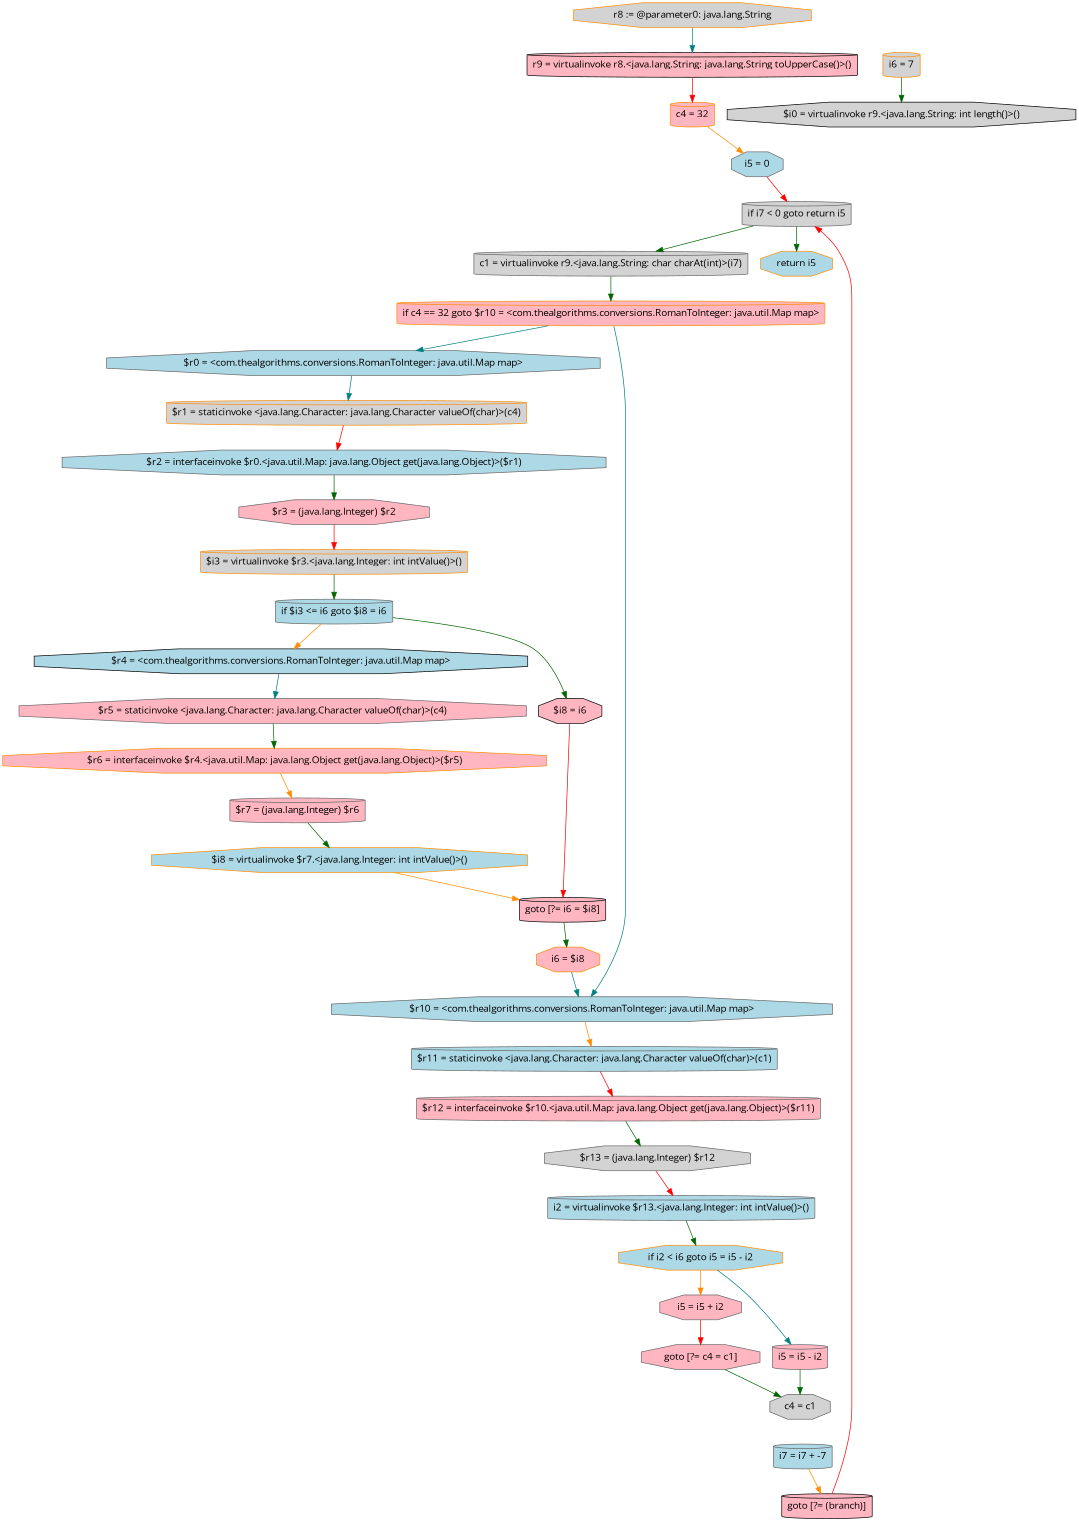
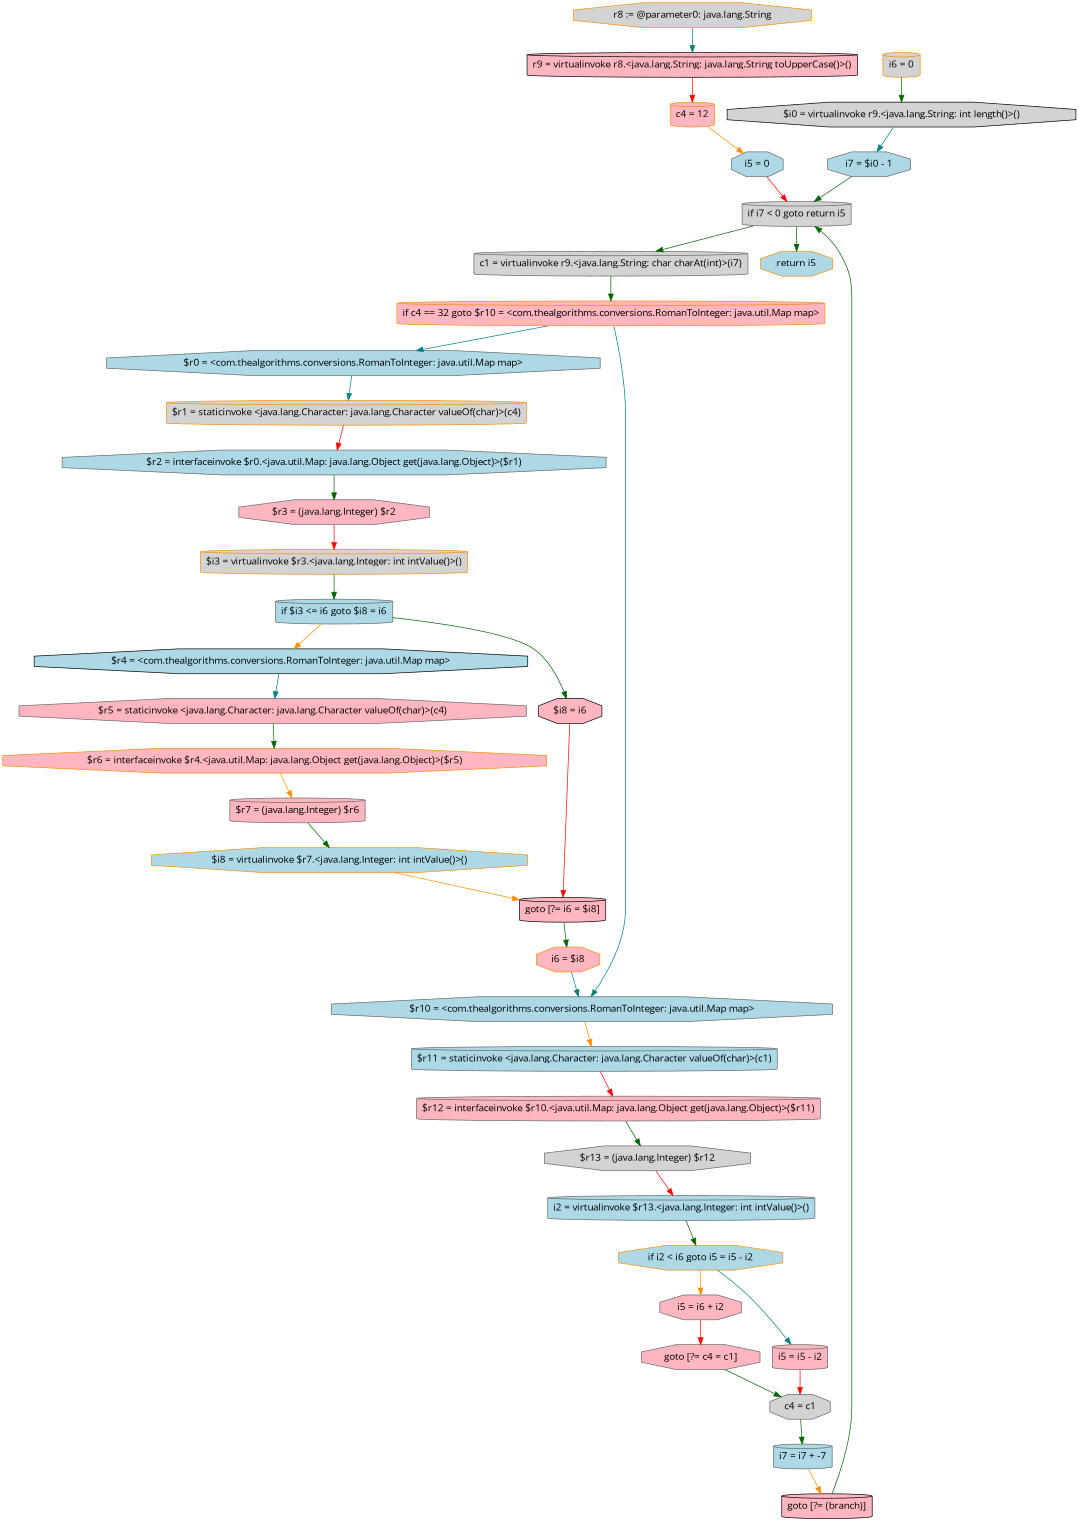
(902, 65) -> (902, 65)
(692, 115) -> (692, 115)
none -> (869, 164)
(852, 859) -> (852, 859)
(701, 1307) -> (701, 1307)
(800, 1379) -> (800, 1379)
none -> (801, 1428)
